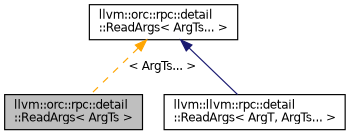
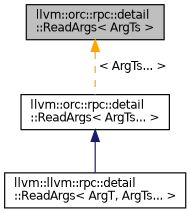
(114, 71) -> (95, 73)
